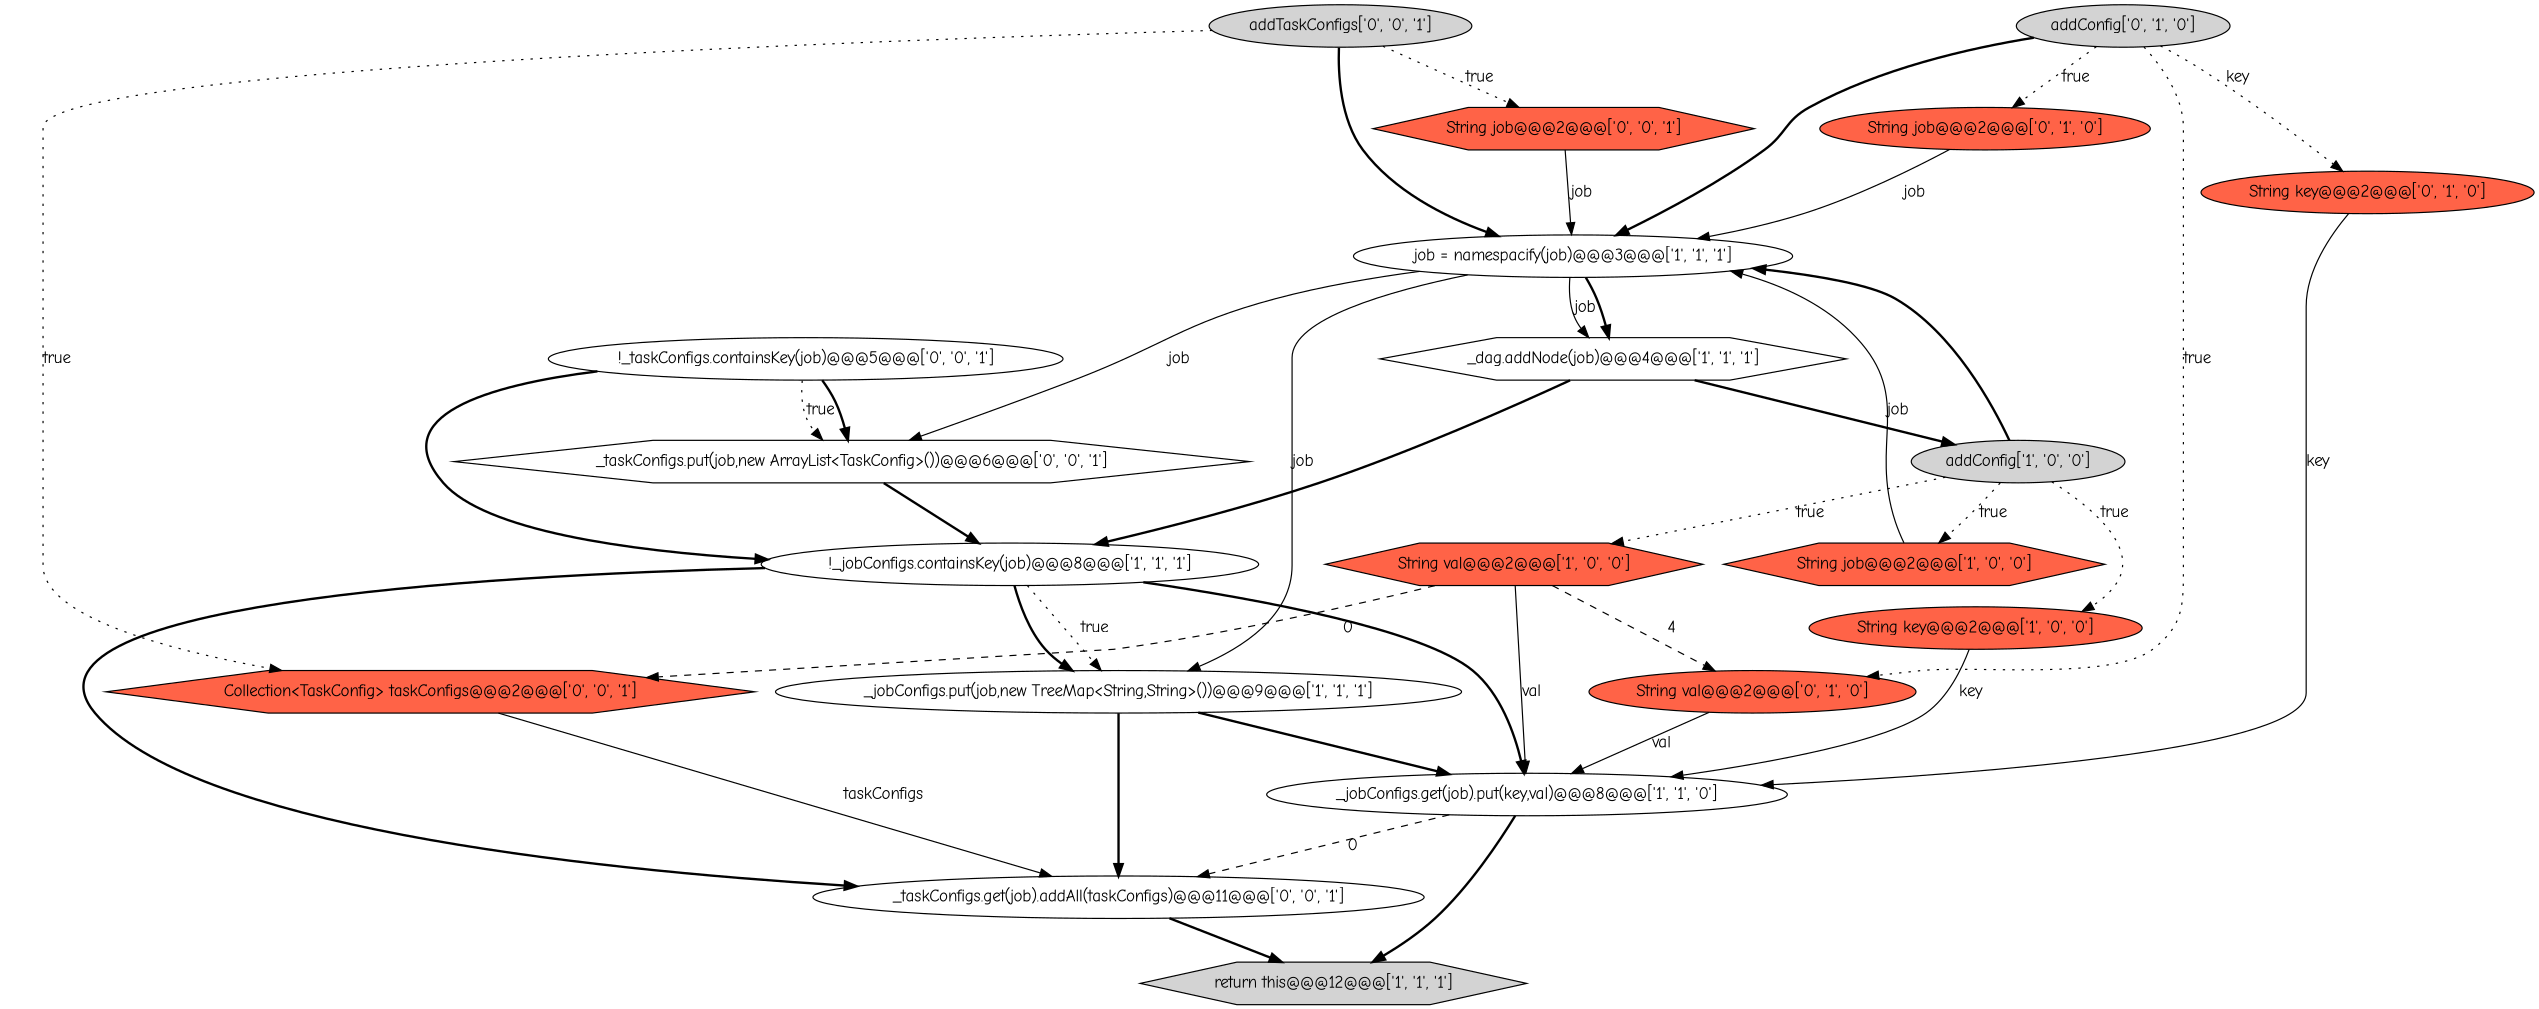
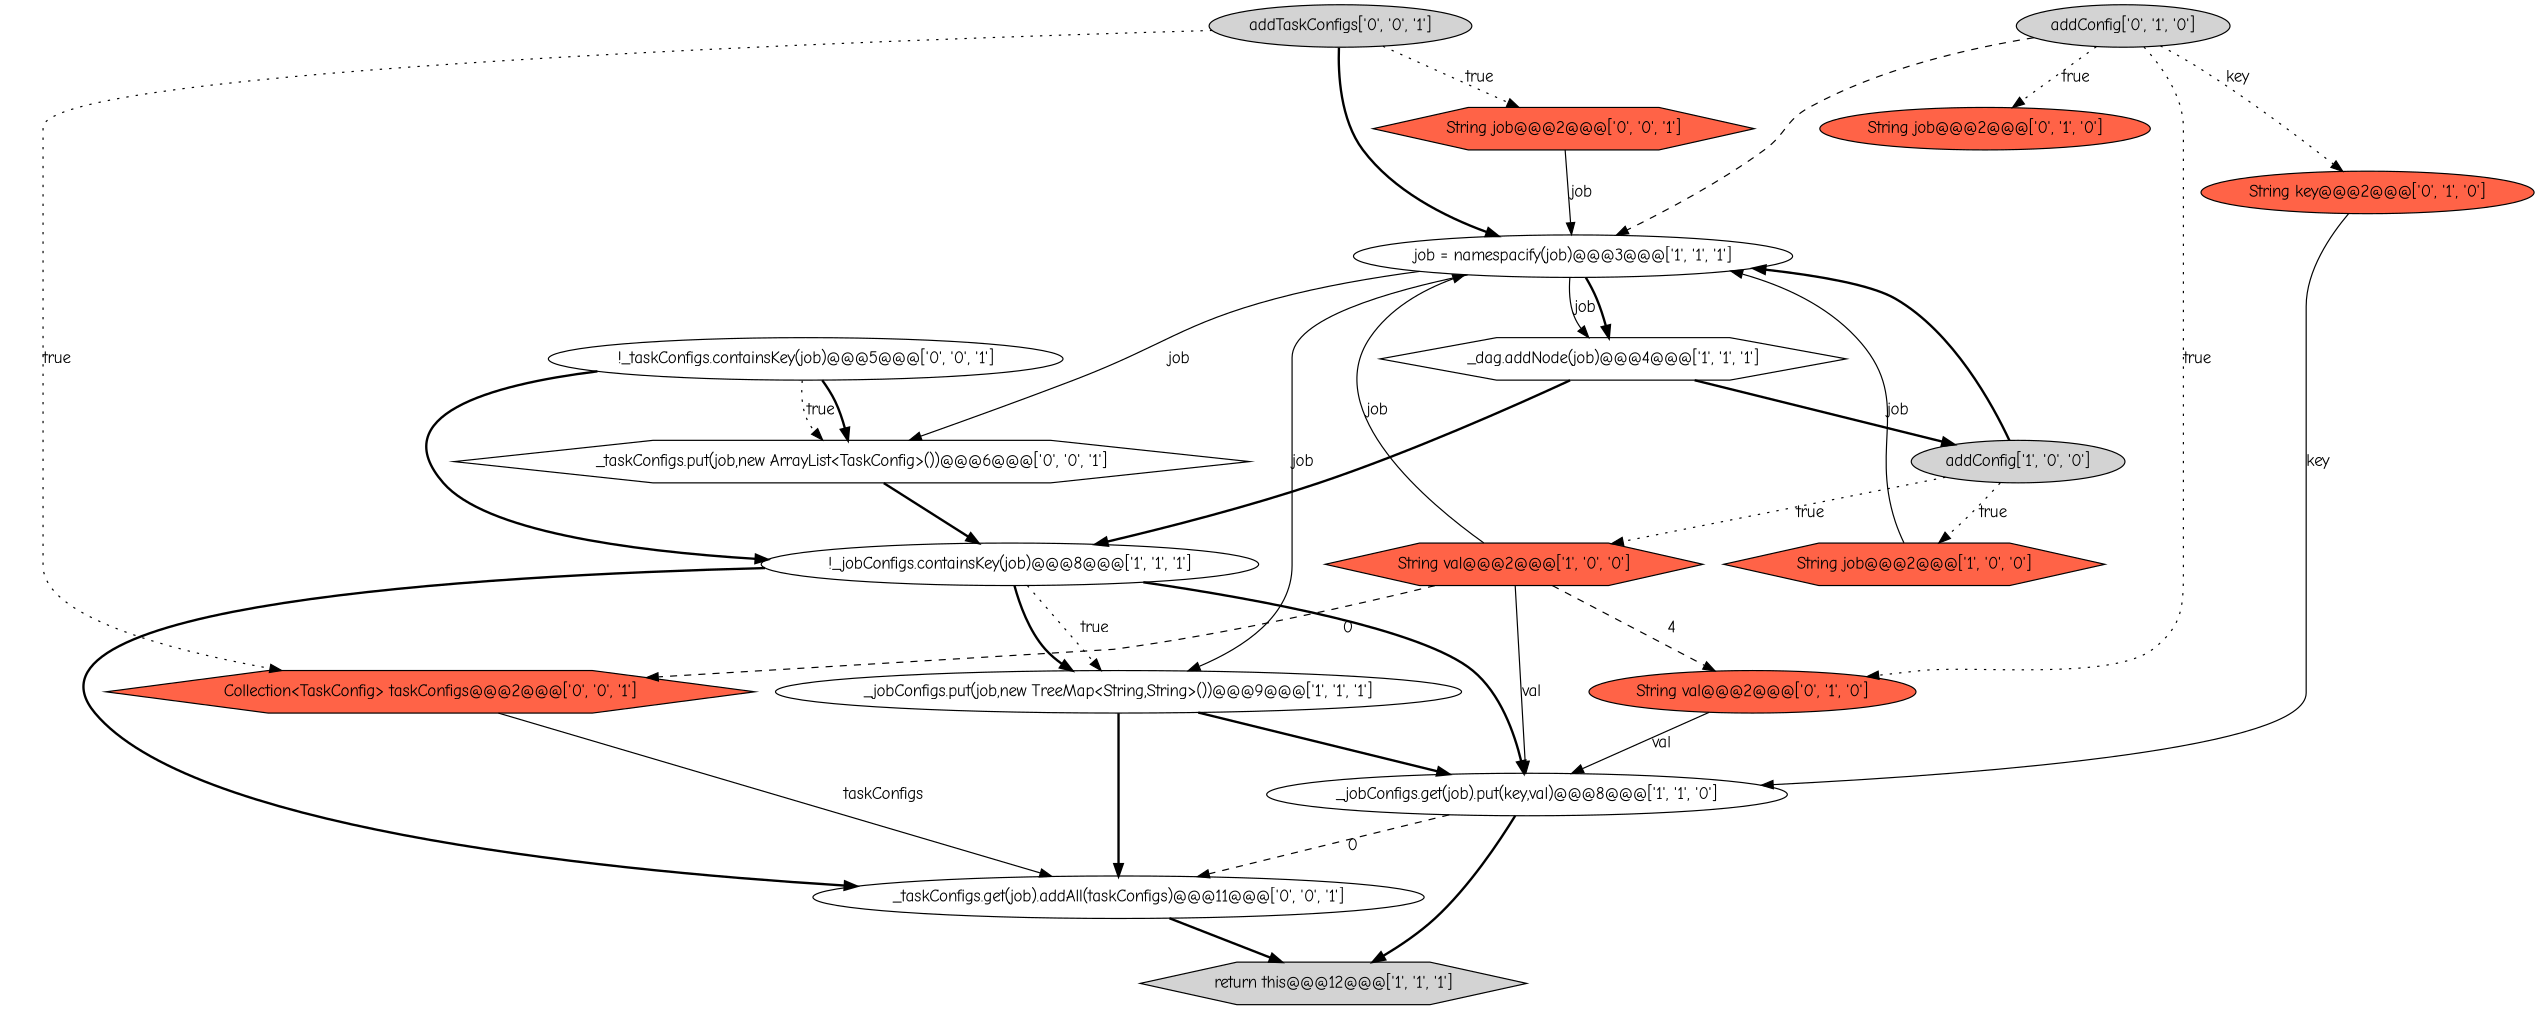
(1816, 104) -> (1816, 104)
(1833, 203) -> (1364, 411)
(1976, 628) -> none
